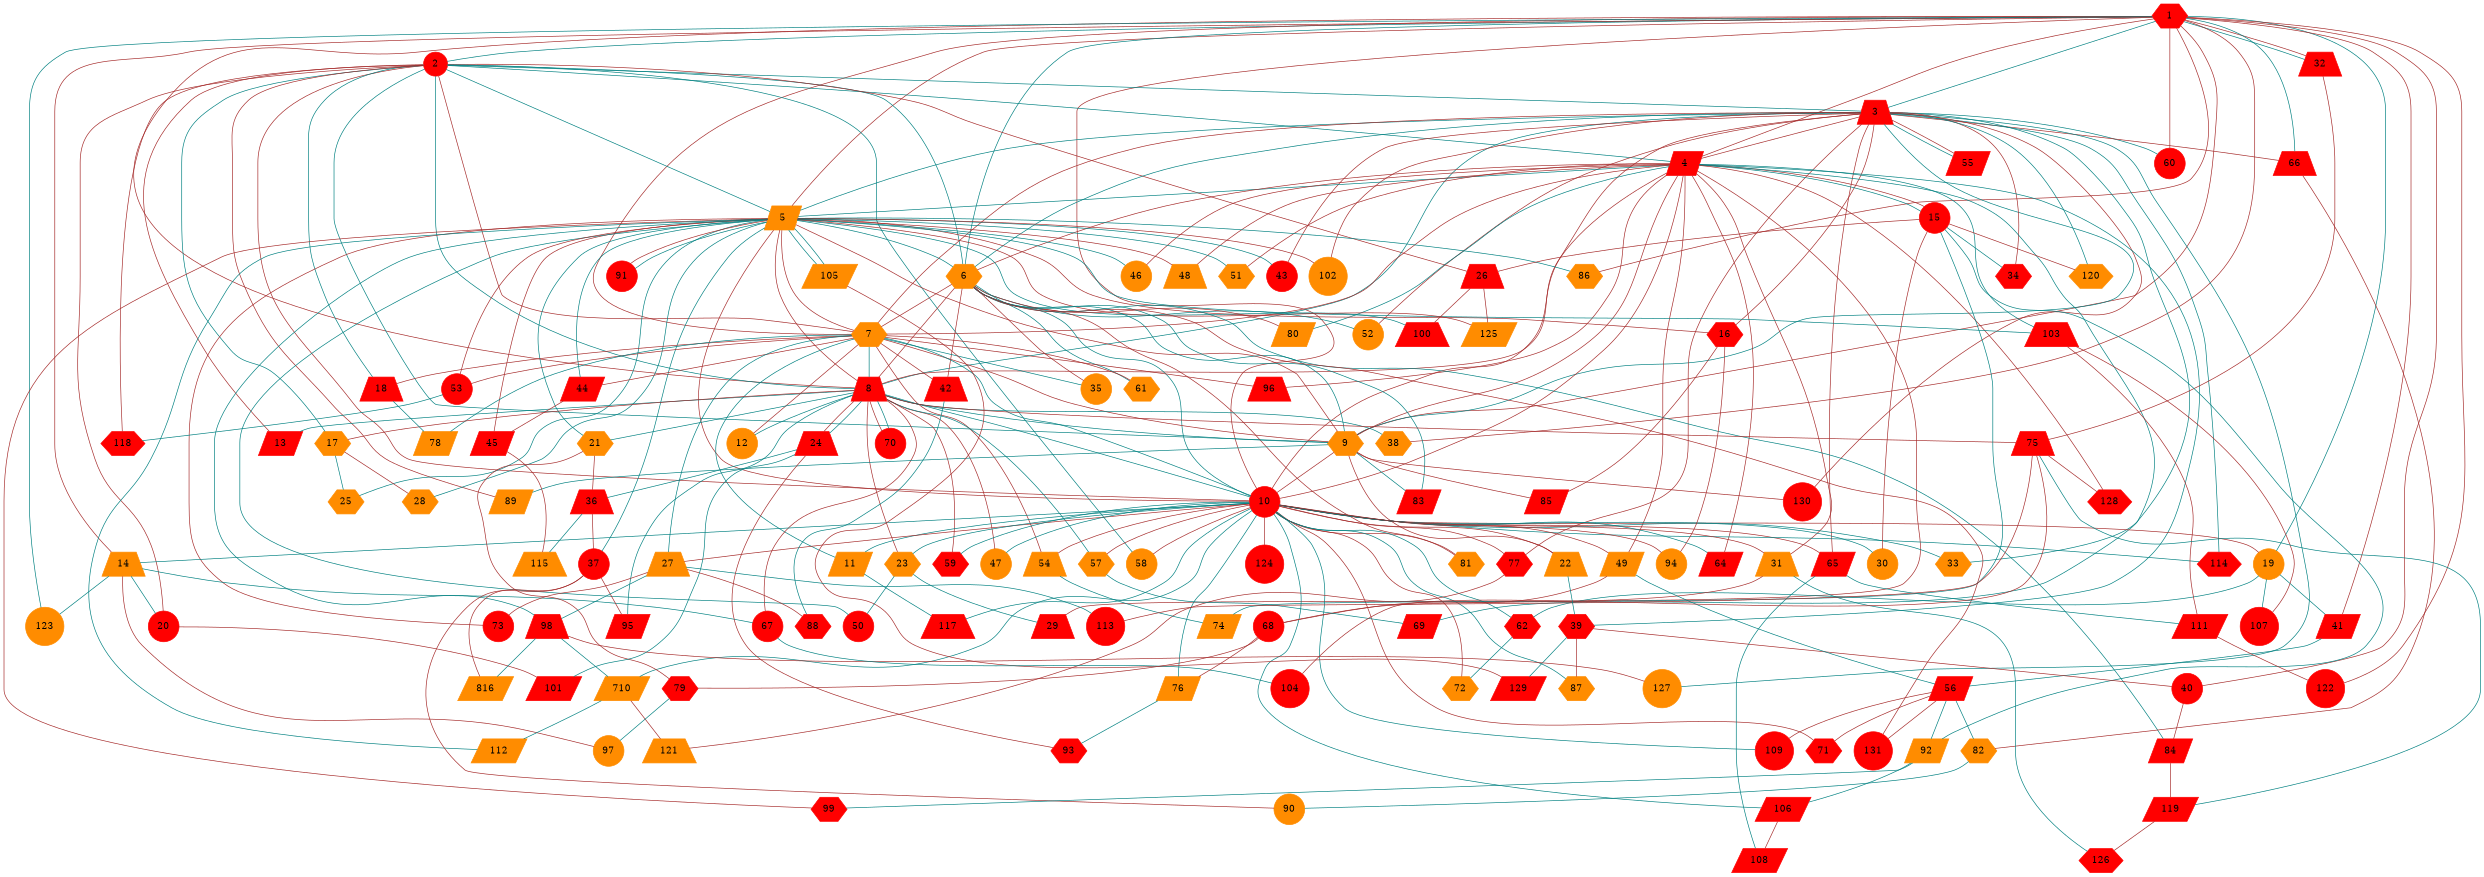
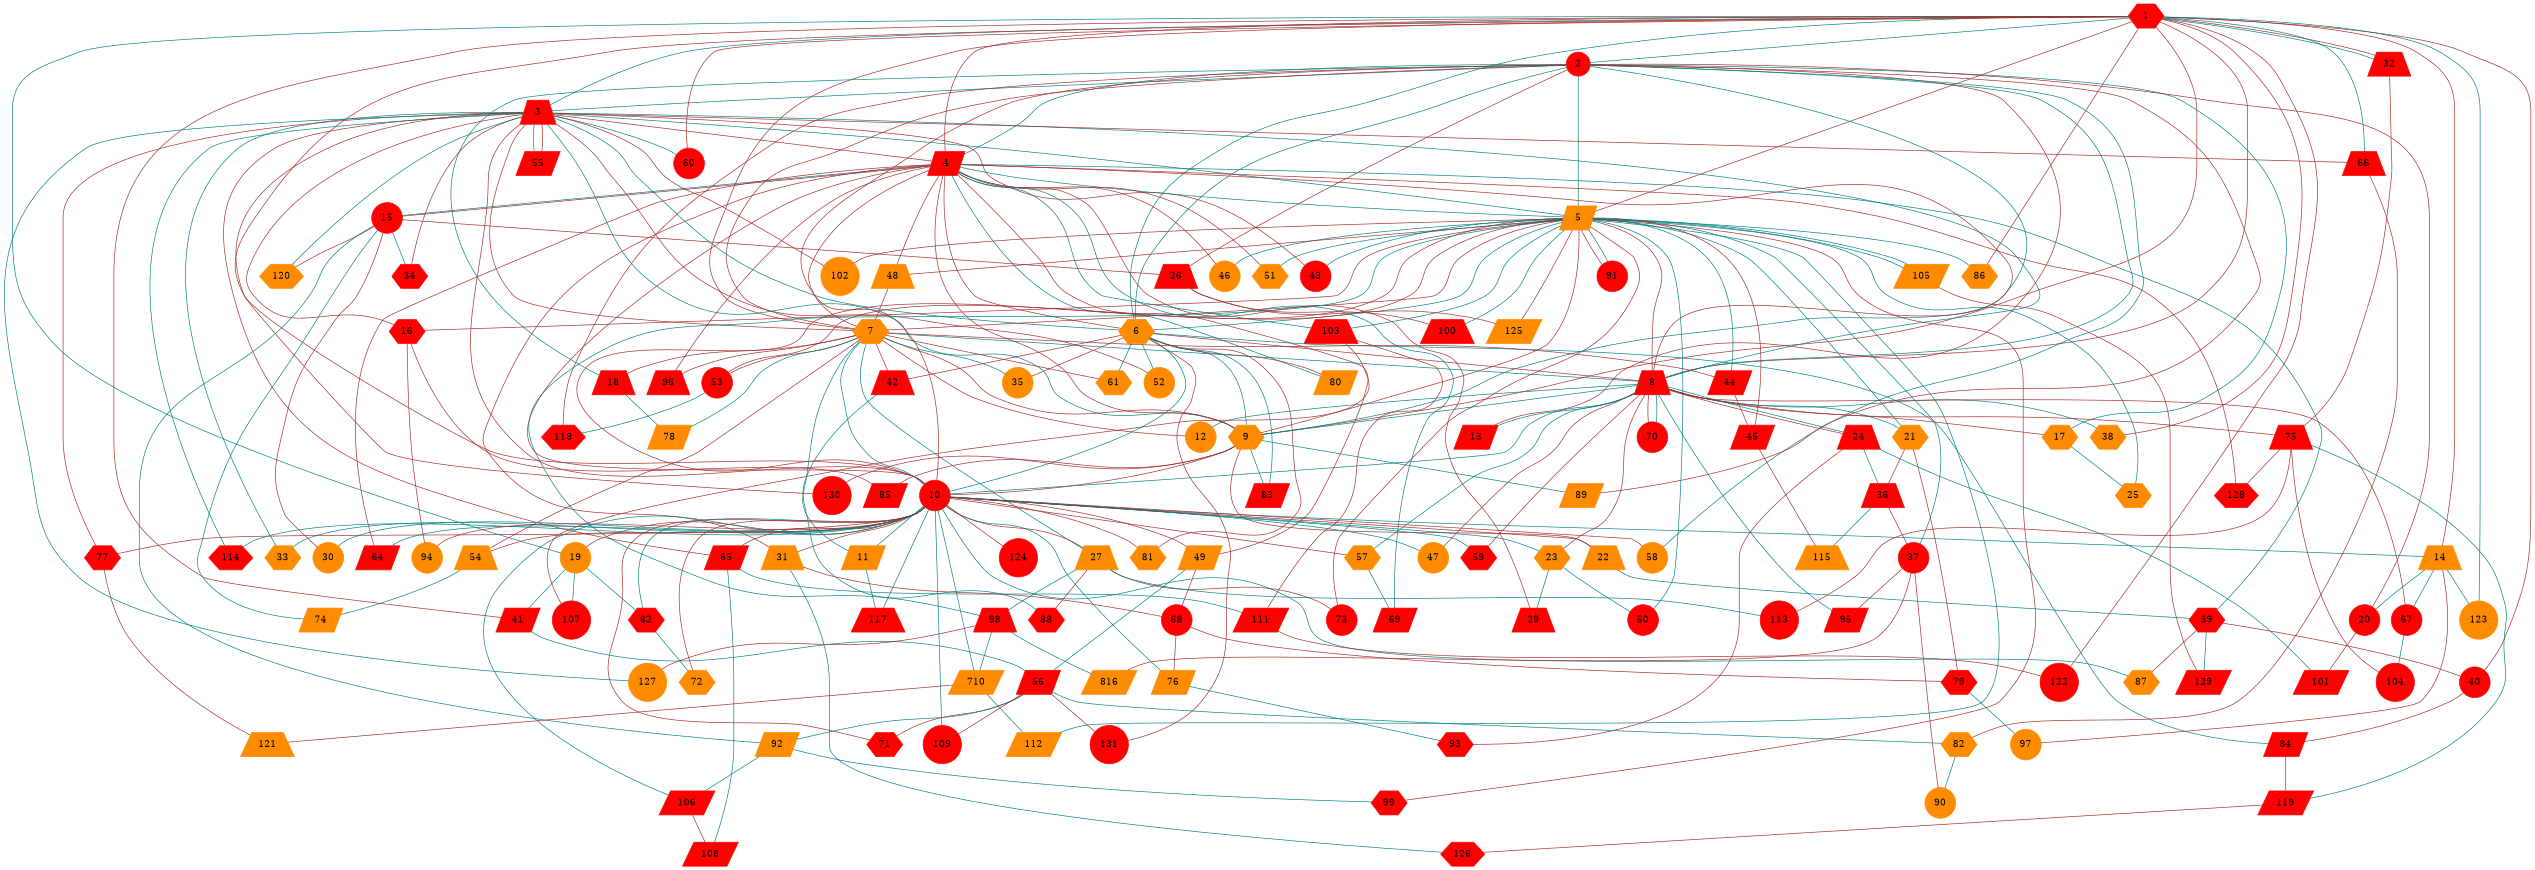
(917, 305) -> (883, 302)
(420, 502) -> none
